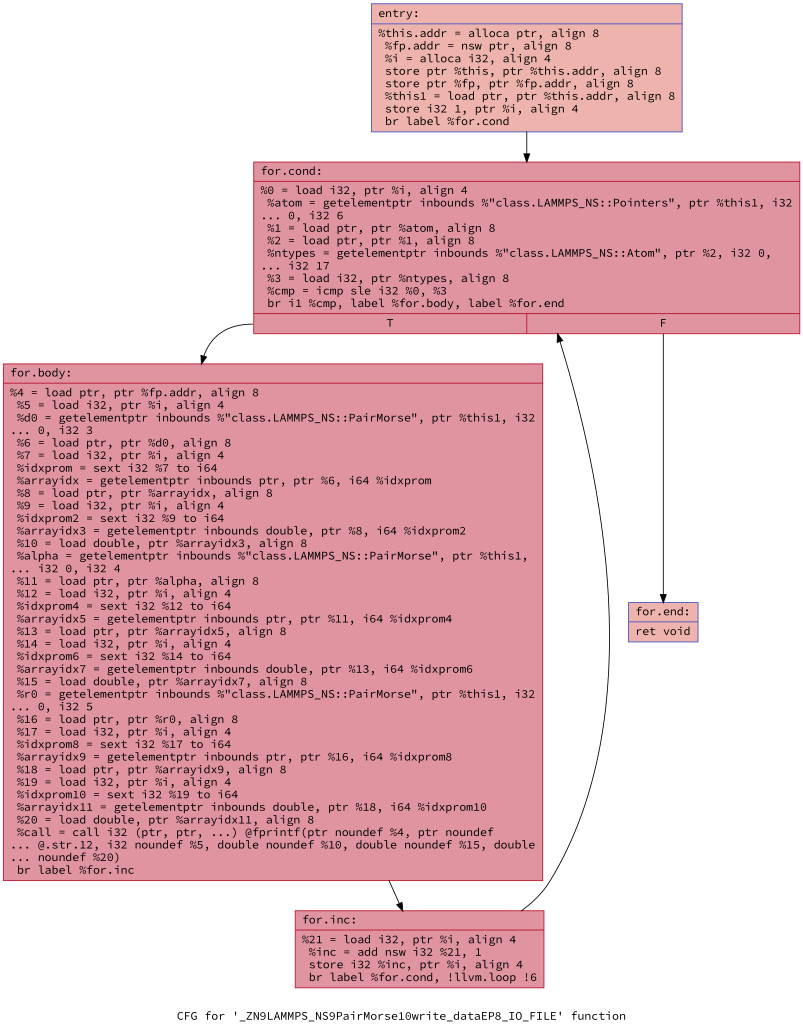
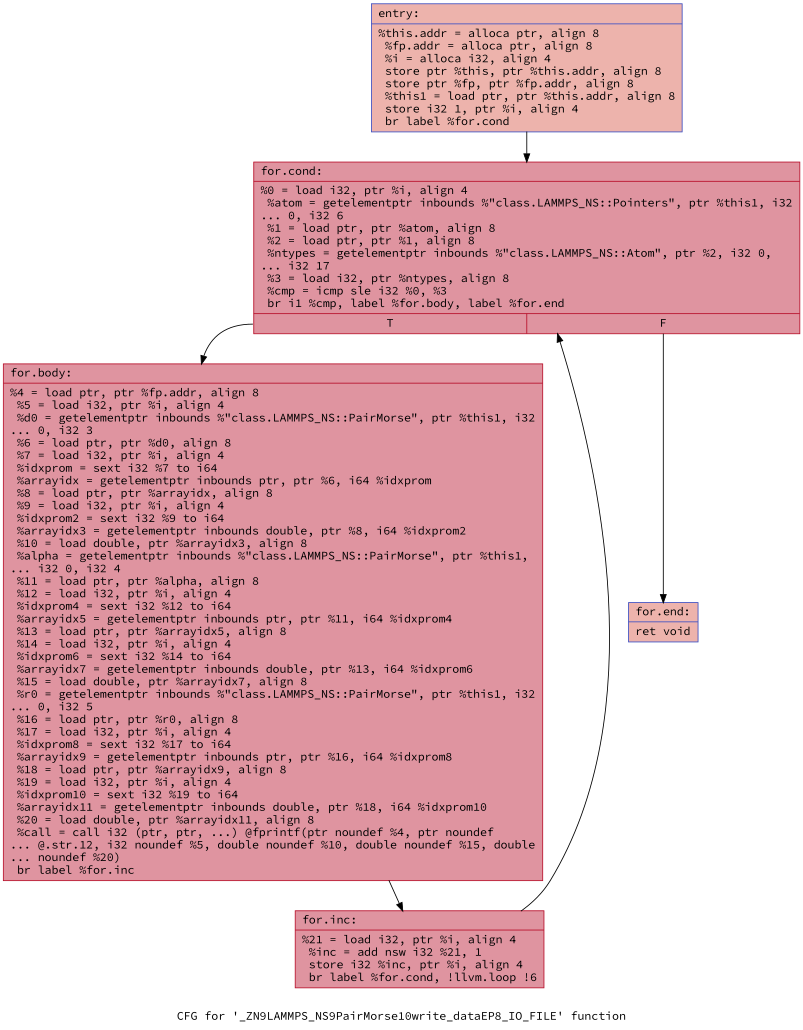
(475, 46) -> (485, 46)
